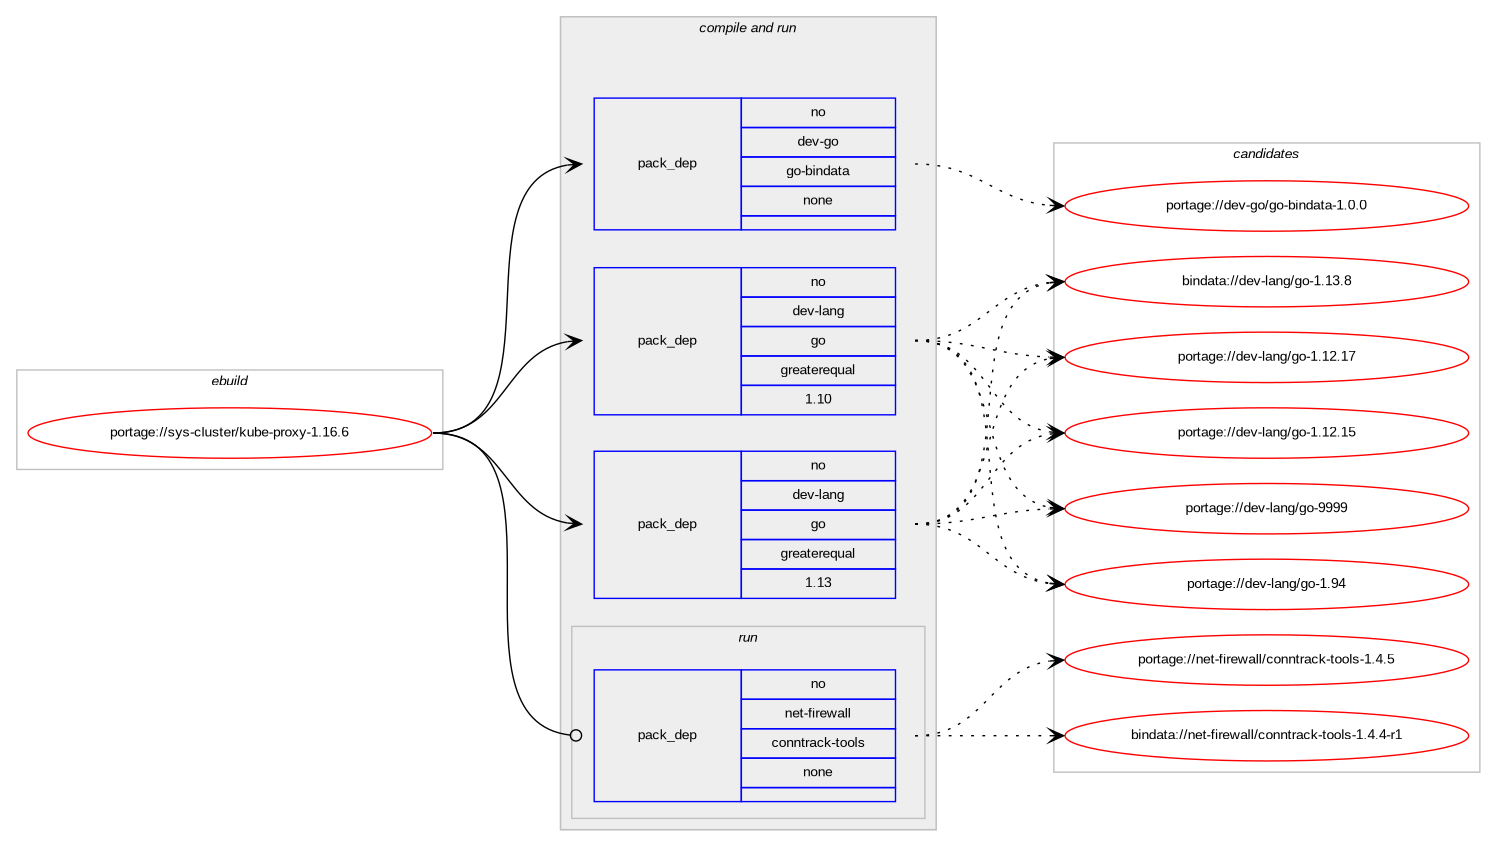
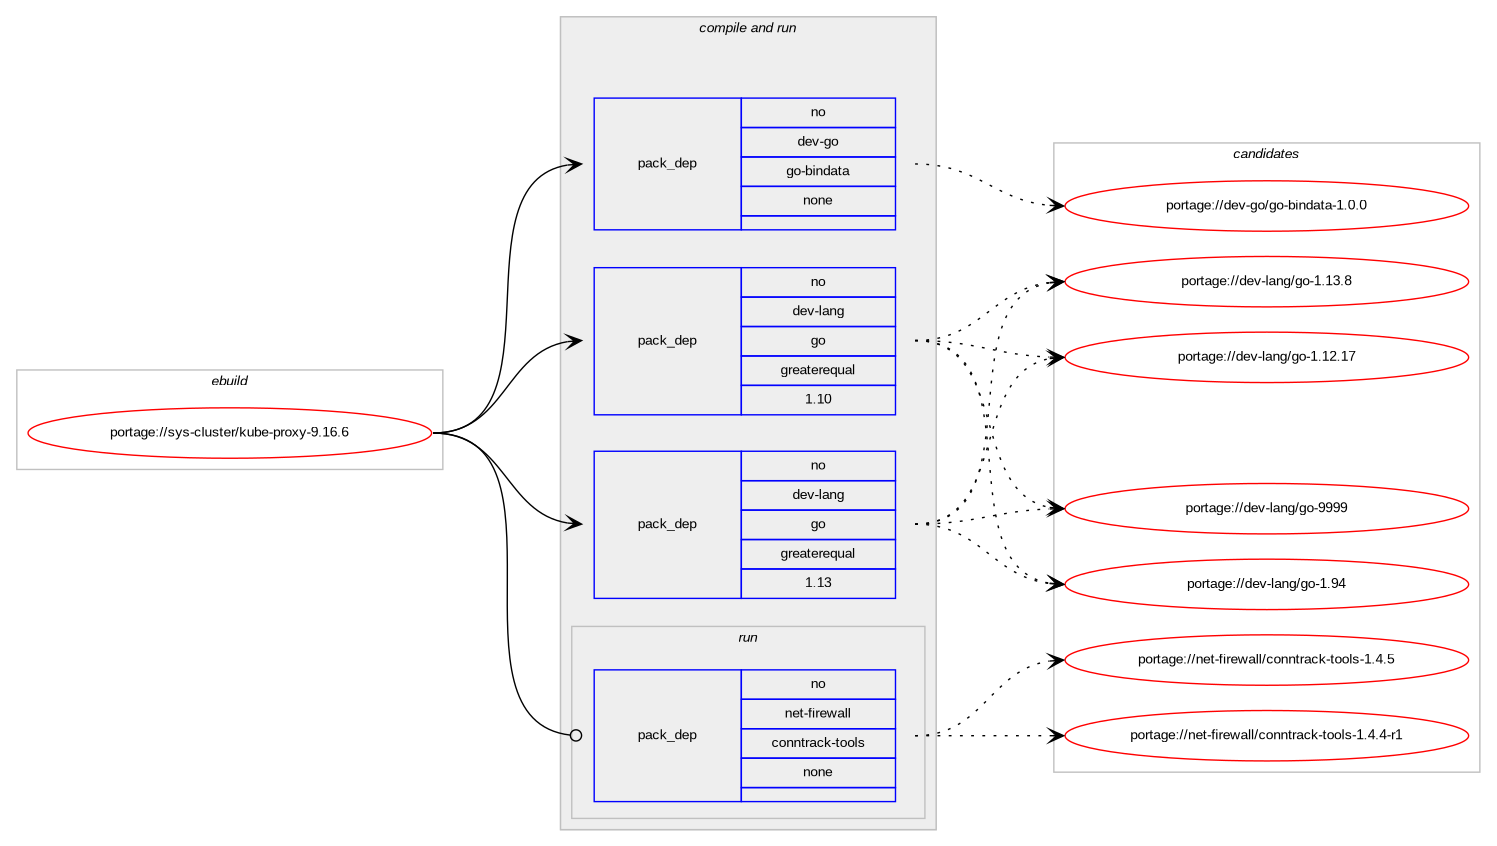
(1267, 282) -> (1267, 282)
(230, 433) -> (230, 433)
(1267, 433) -> none
(1267, 736) -> (1267, 736)
